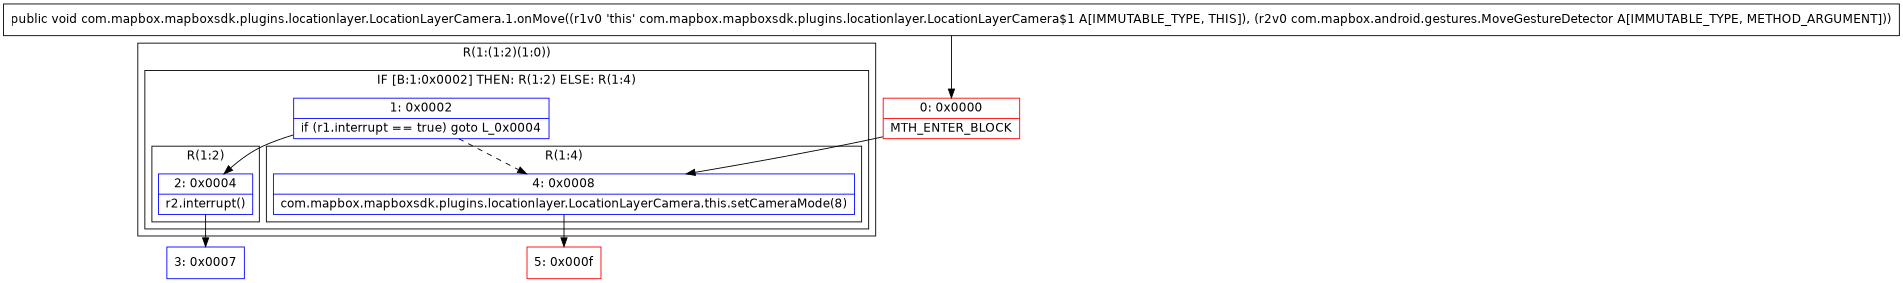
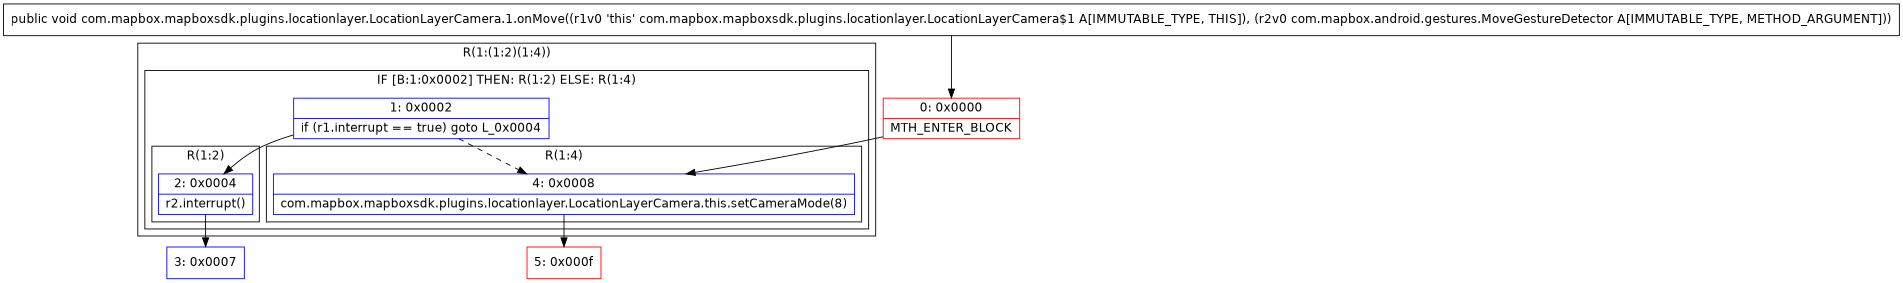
(507, 53) -> (507, 53)
